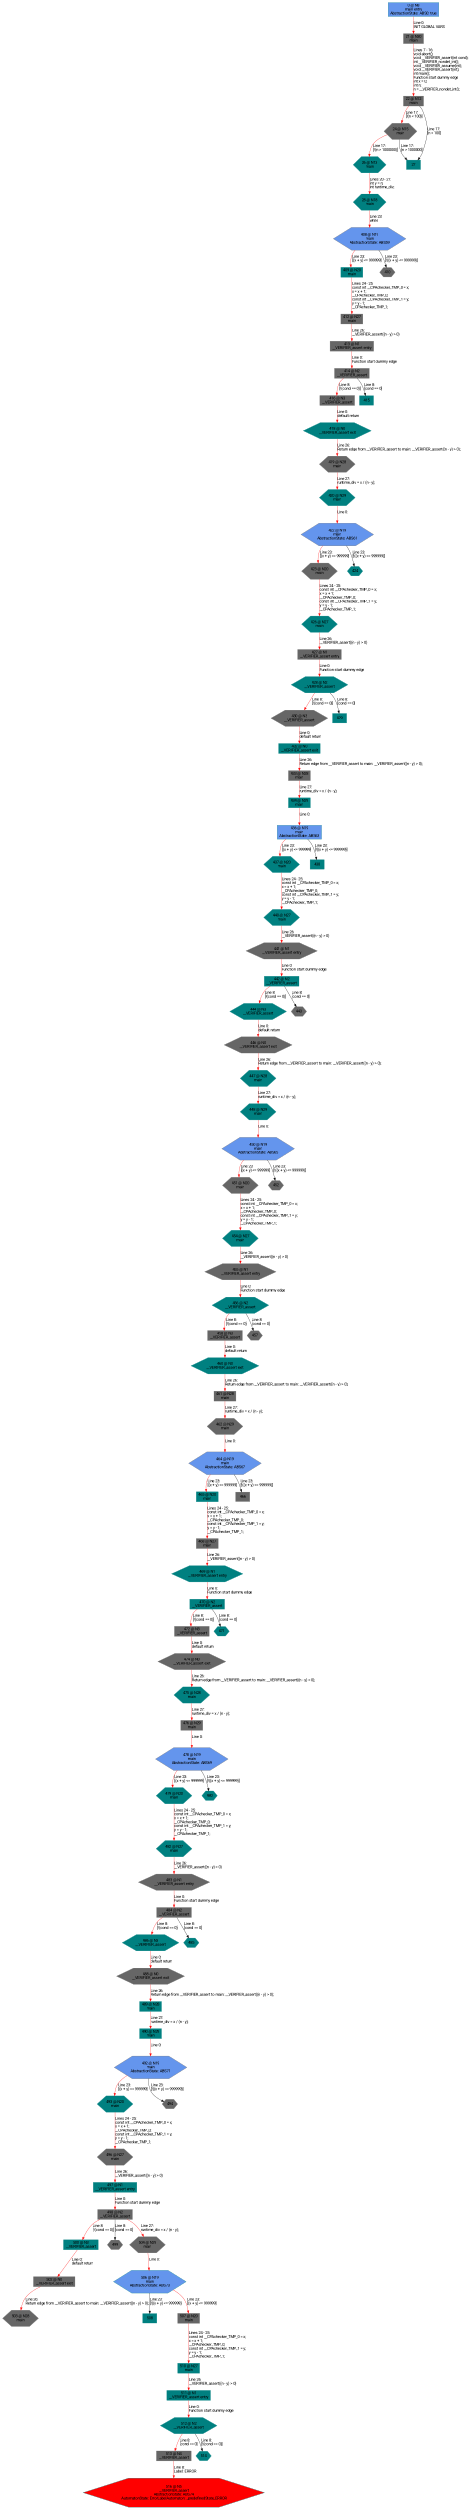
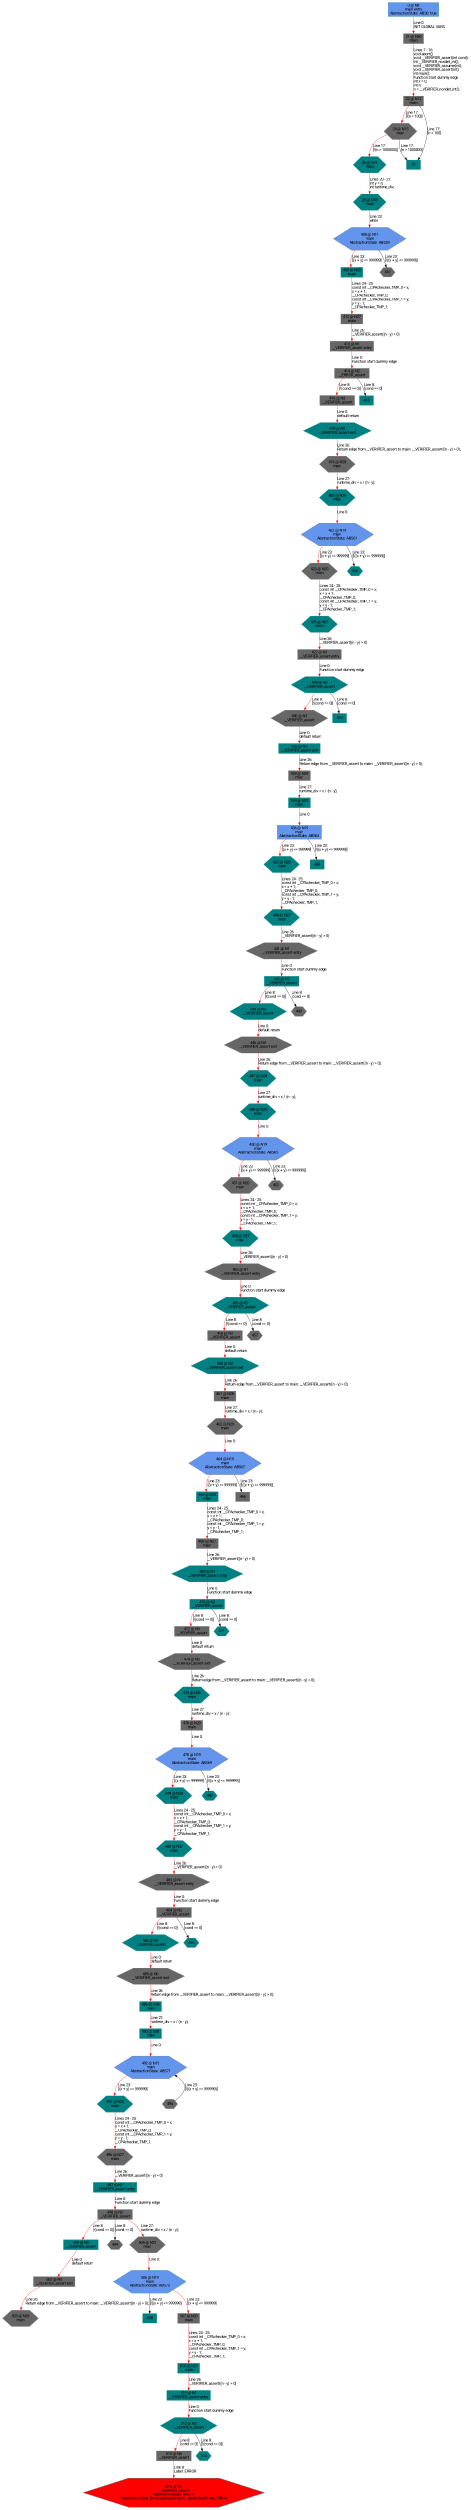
(352, 373) -> (352, 373)
(151, 2092) -> (185, 2089)
